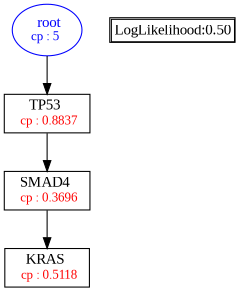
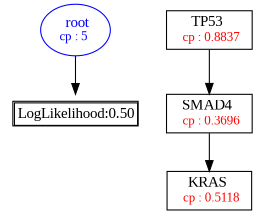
(47, 70) -> (75, 70)
